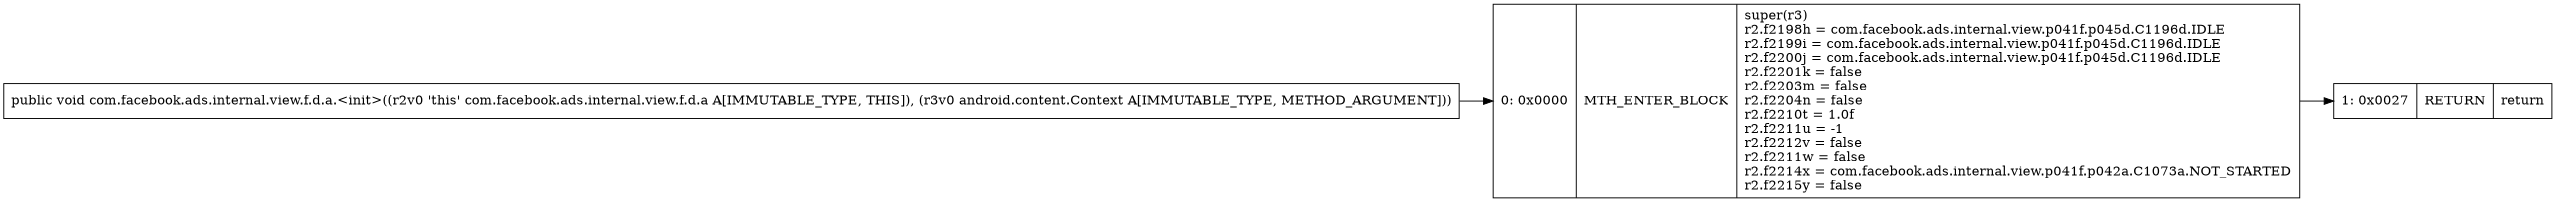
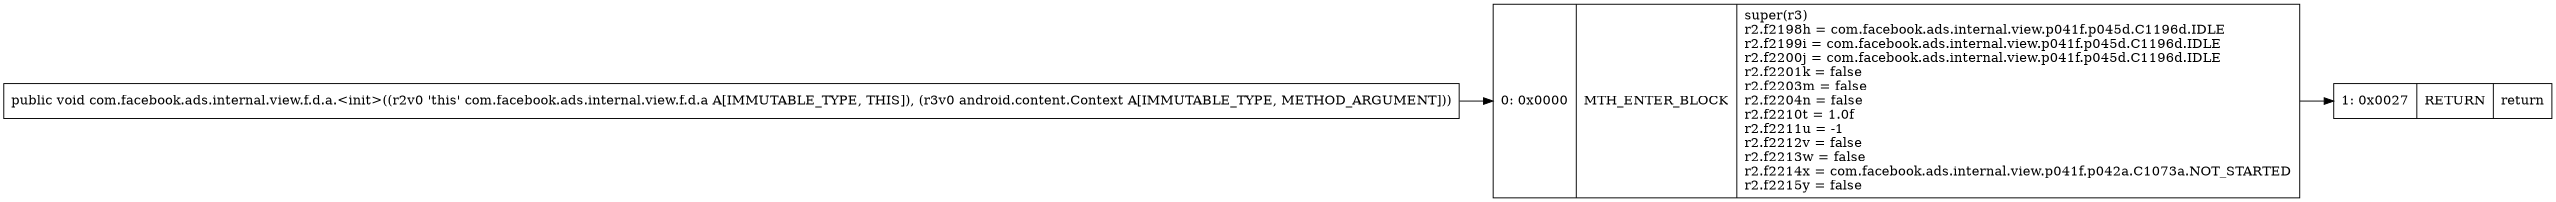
(1805, 157) -> (1805, 157)
